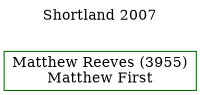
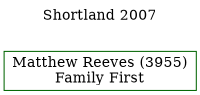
(100, 71) -> (100, 71)
